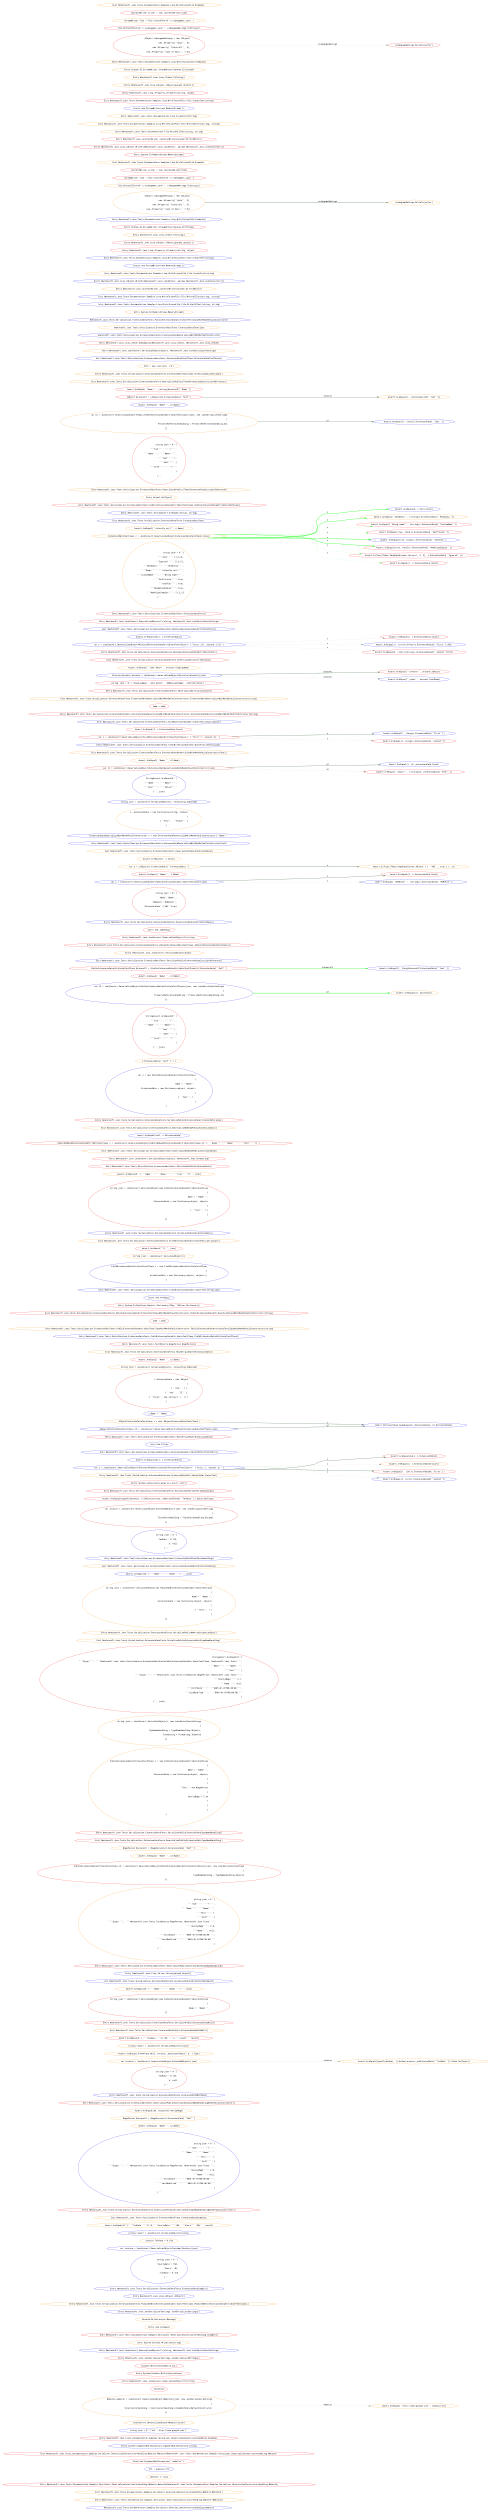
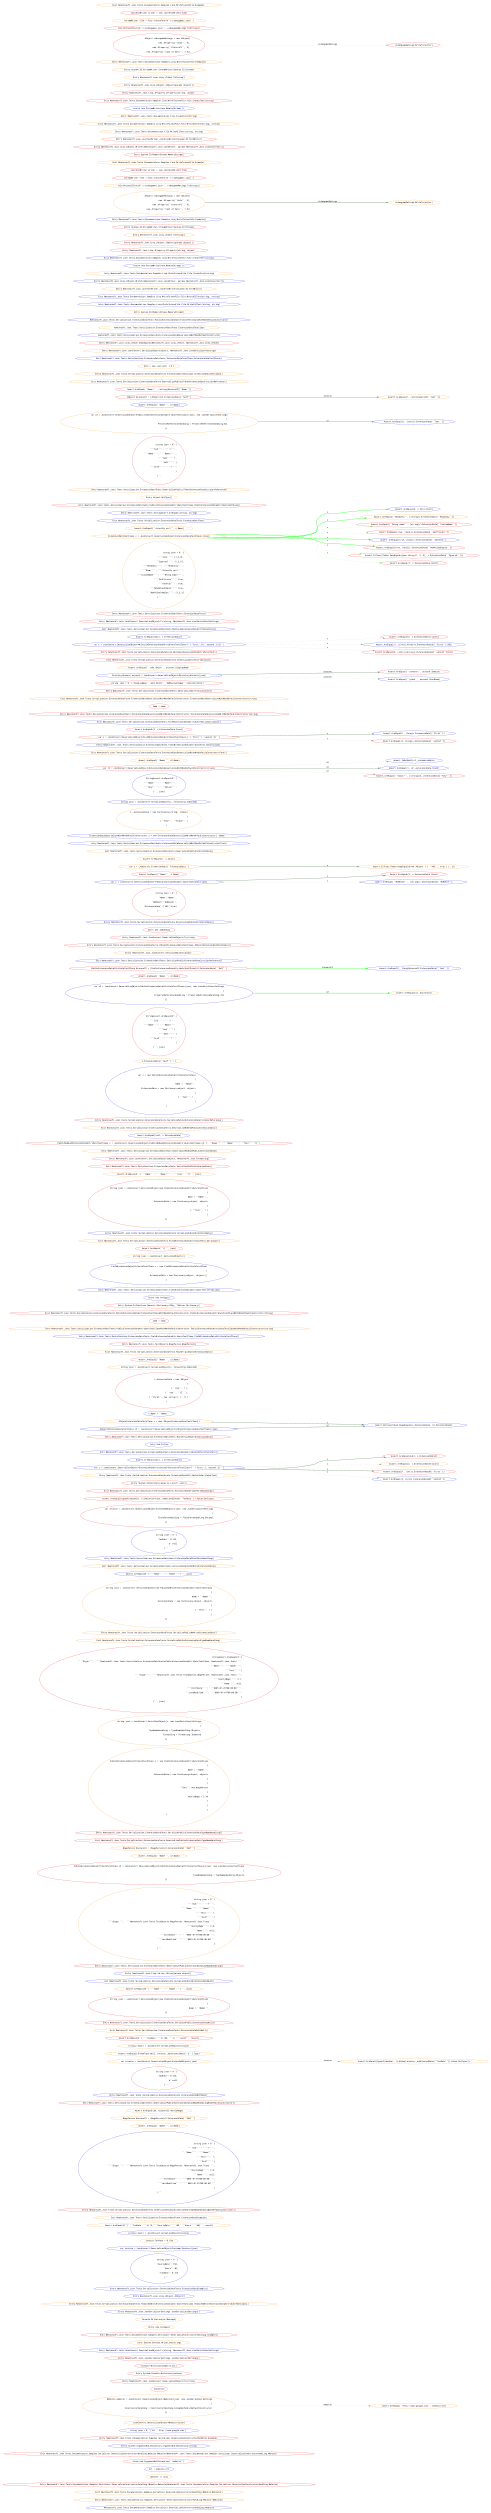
none -> (414, 760)
